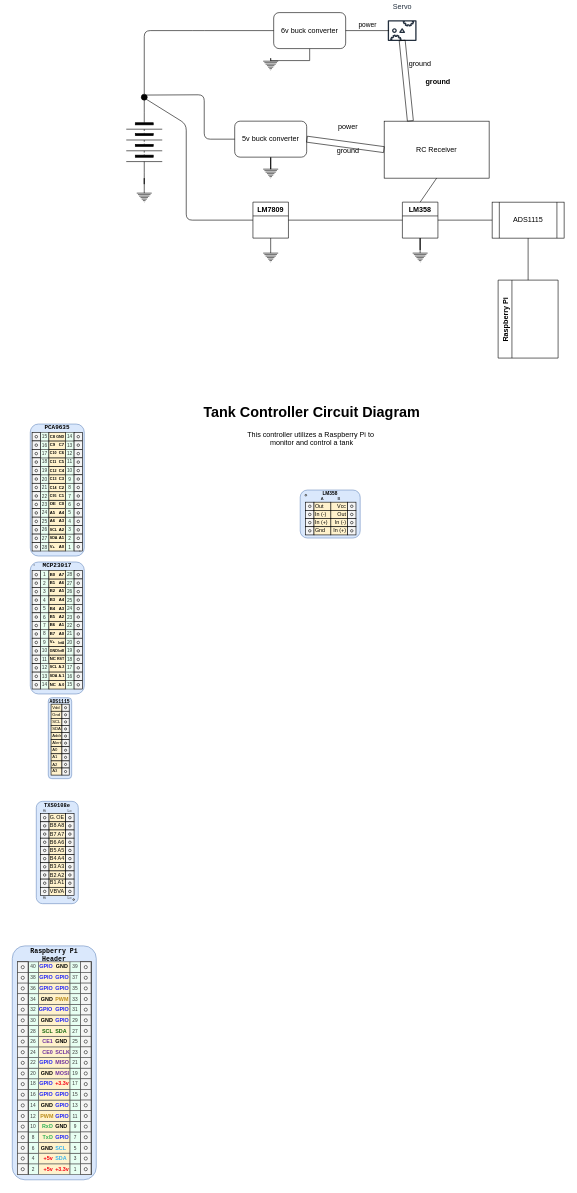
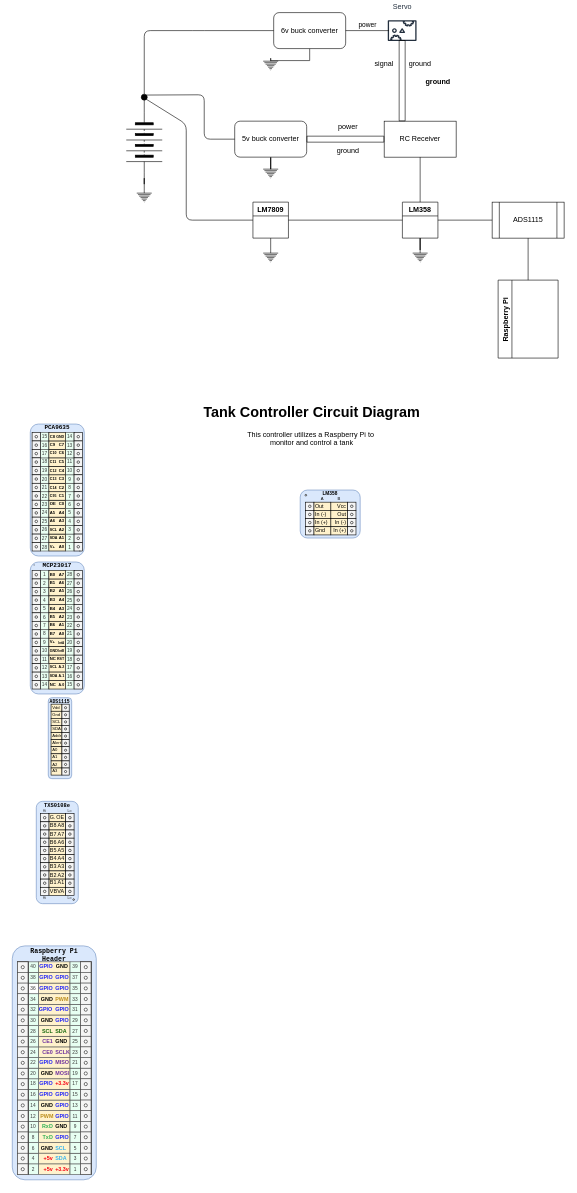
none -> (384, 64)
(437, 149) -> (420, 139)
(33, 988) -> (33, 988)
